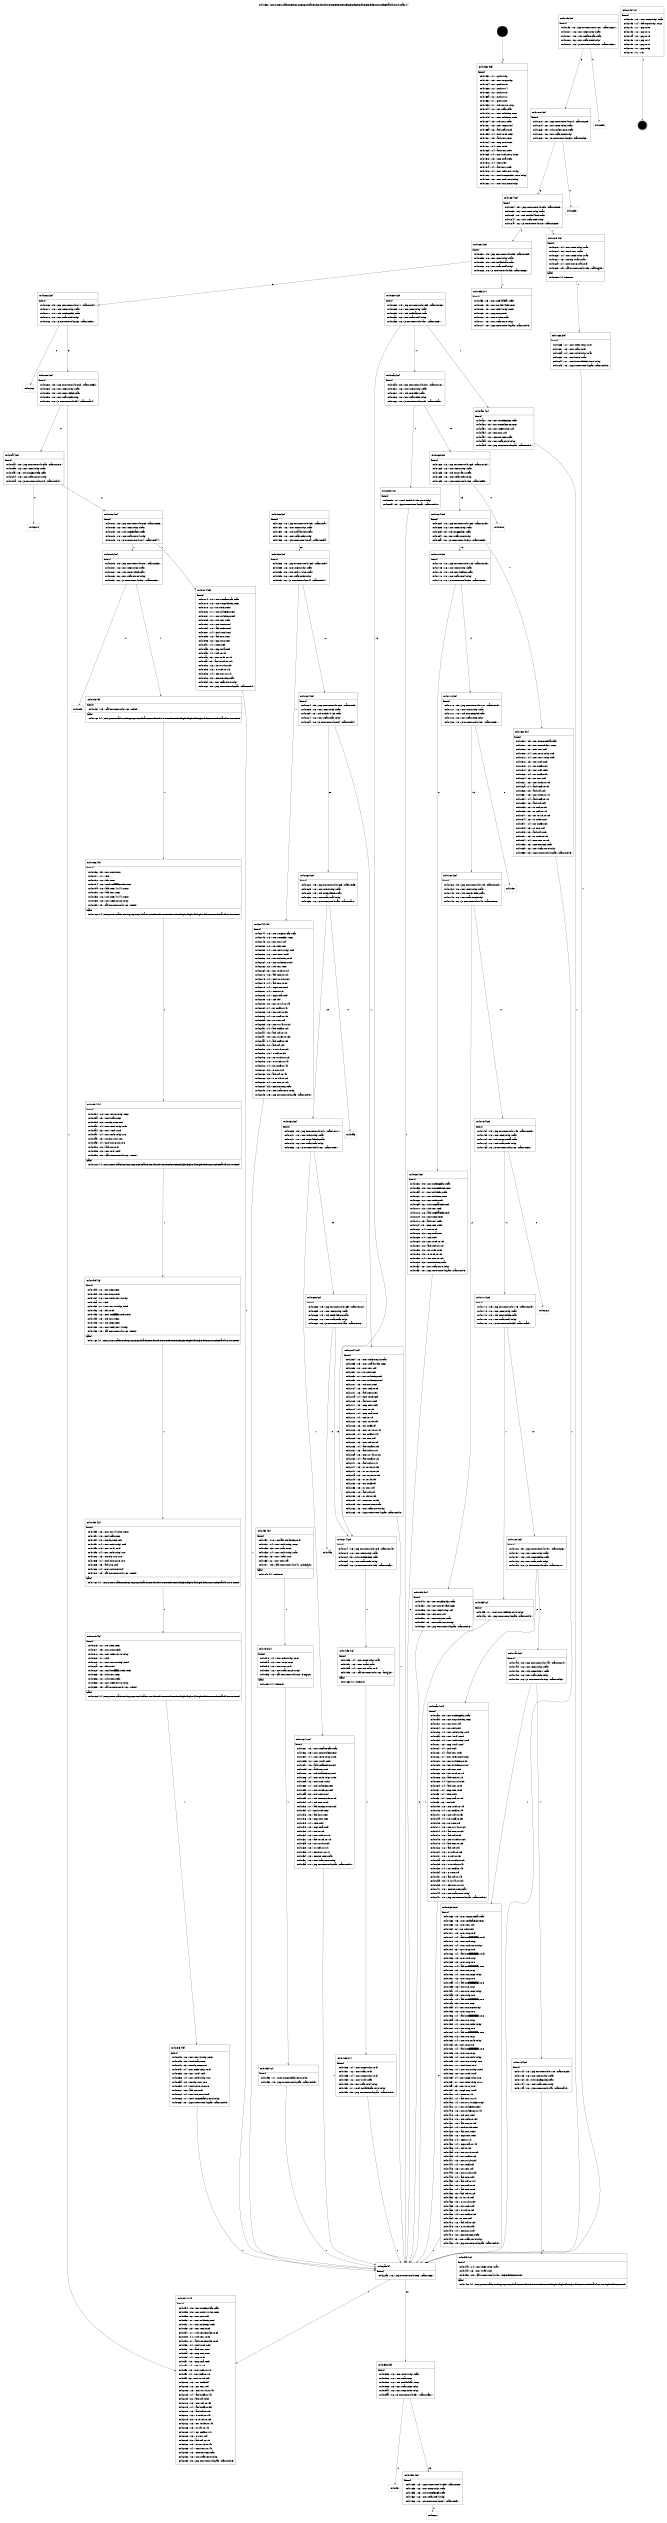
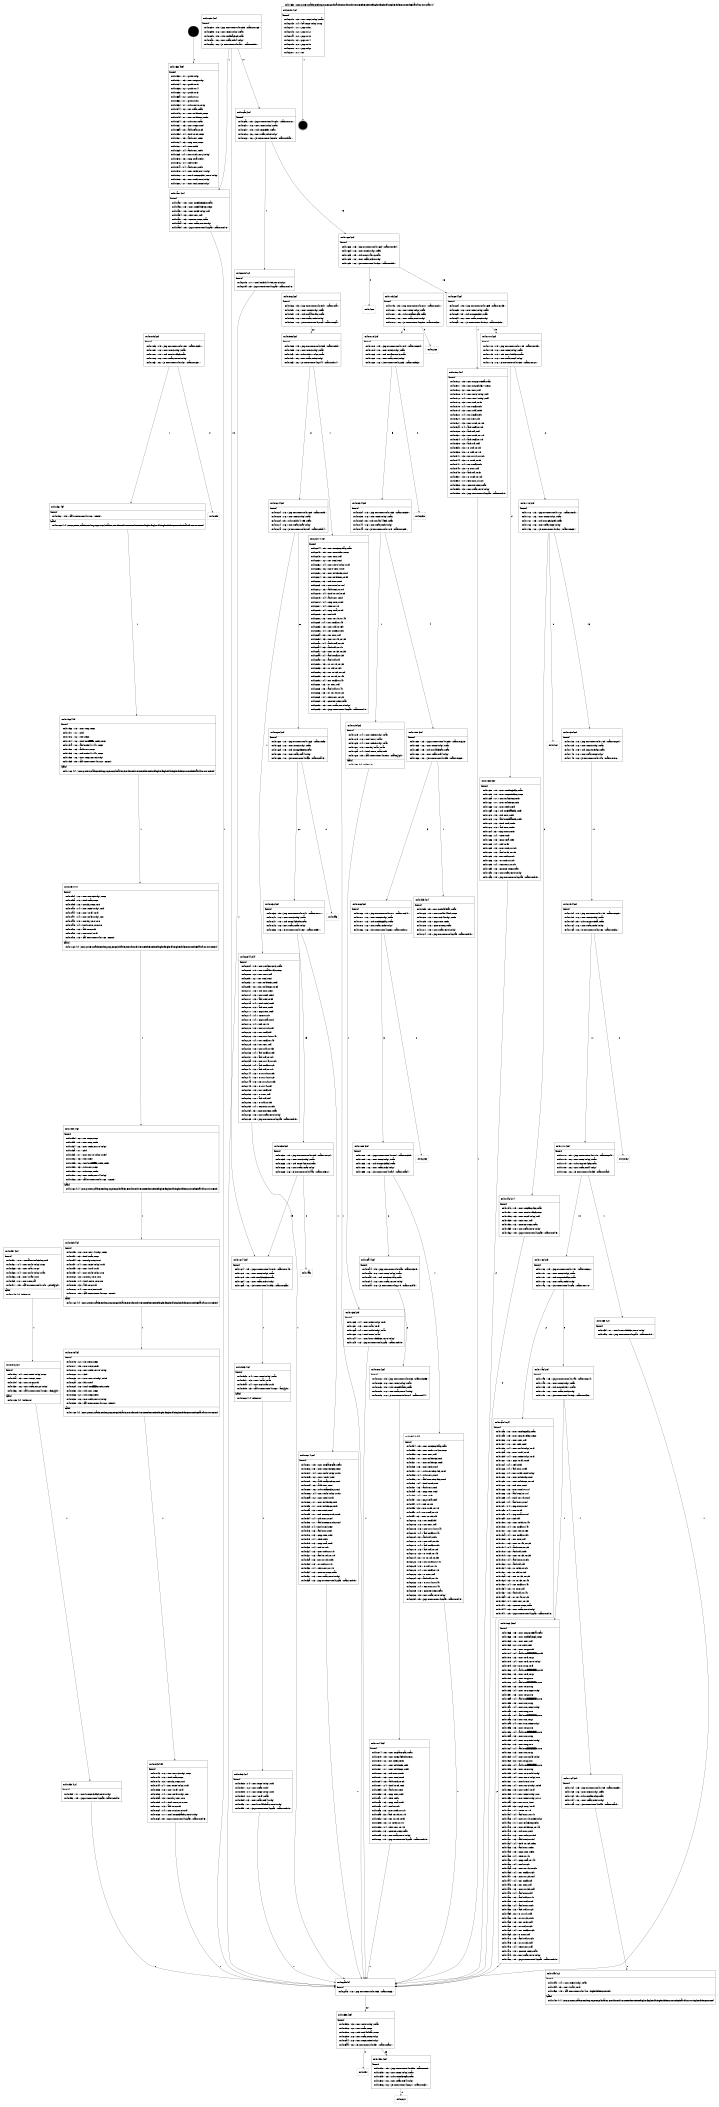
(34, 527) -> none
(133, 547) -> none
(471, 1247) -> (543, 864)
(314, 2321) -> (457, 1805)
